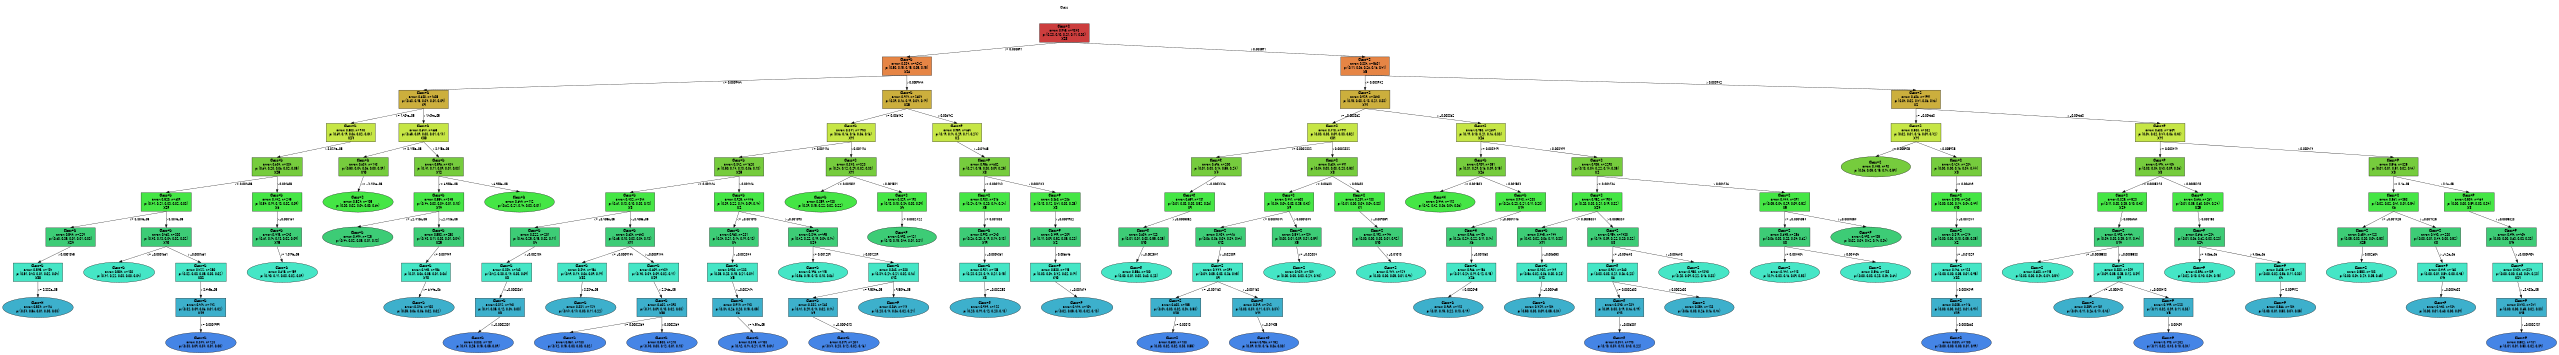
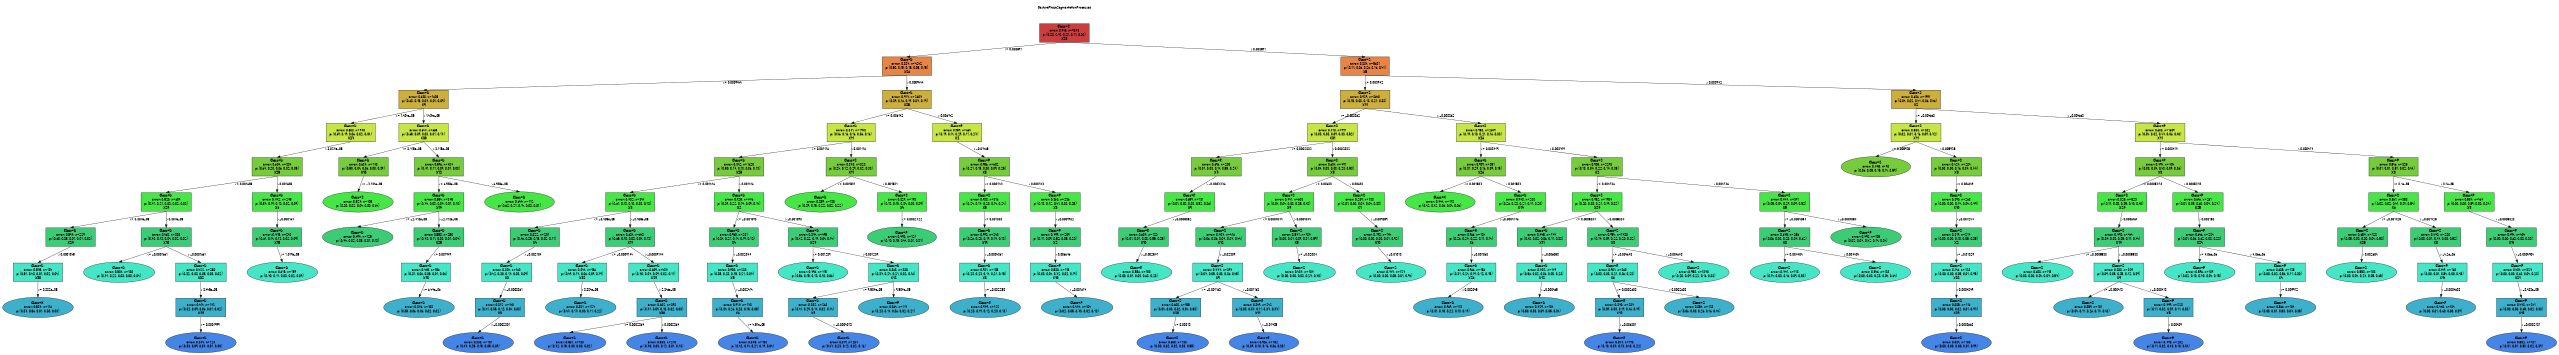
(1064, 8) -> (1064, 8)
